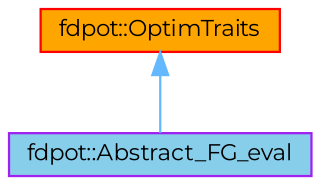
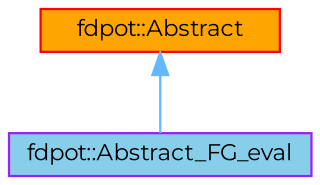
(160, 30) -> (160, 30)
